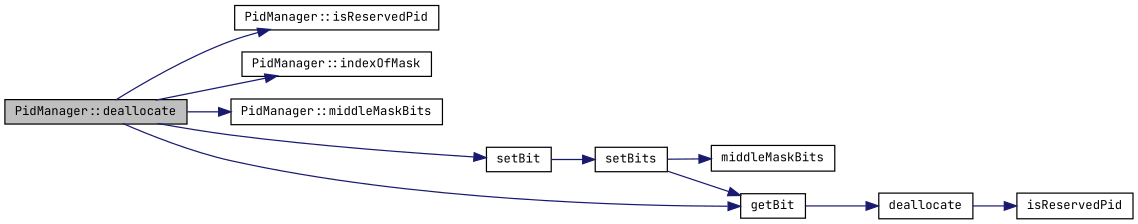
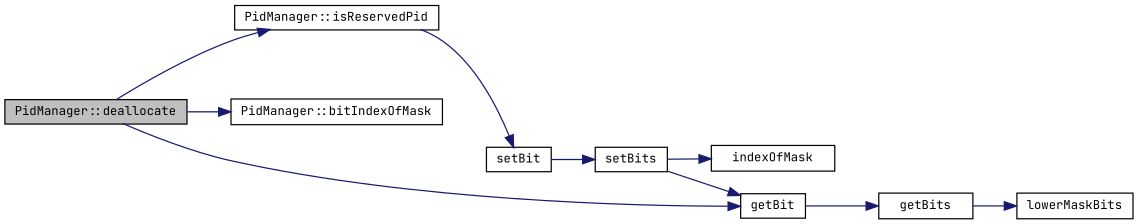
(337, 64) -> none
(337, 112) -> (337, 112)
(315, 144) -> (475, 74)
(773, 158) -> (773, 158)
(926, 206) -> (926, 206)
(1075, 206) -> (1075, 206)
